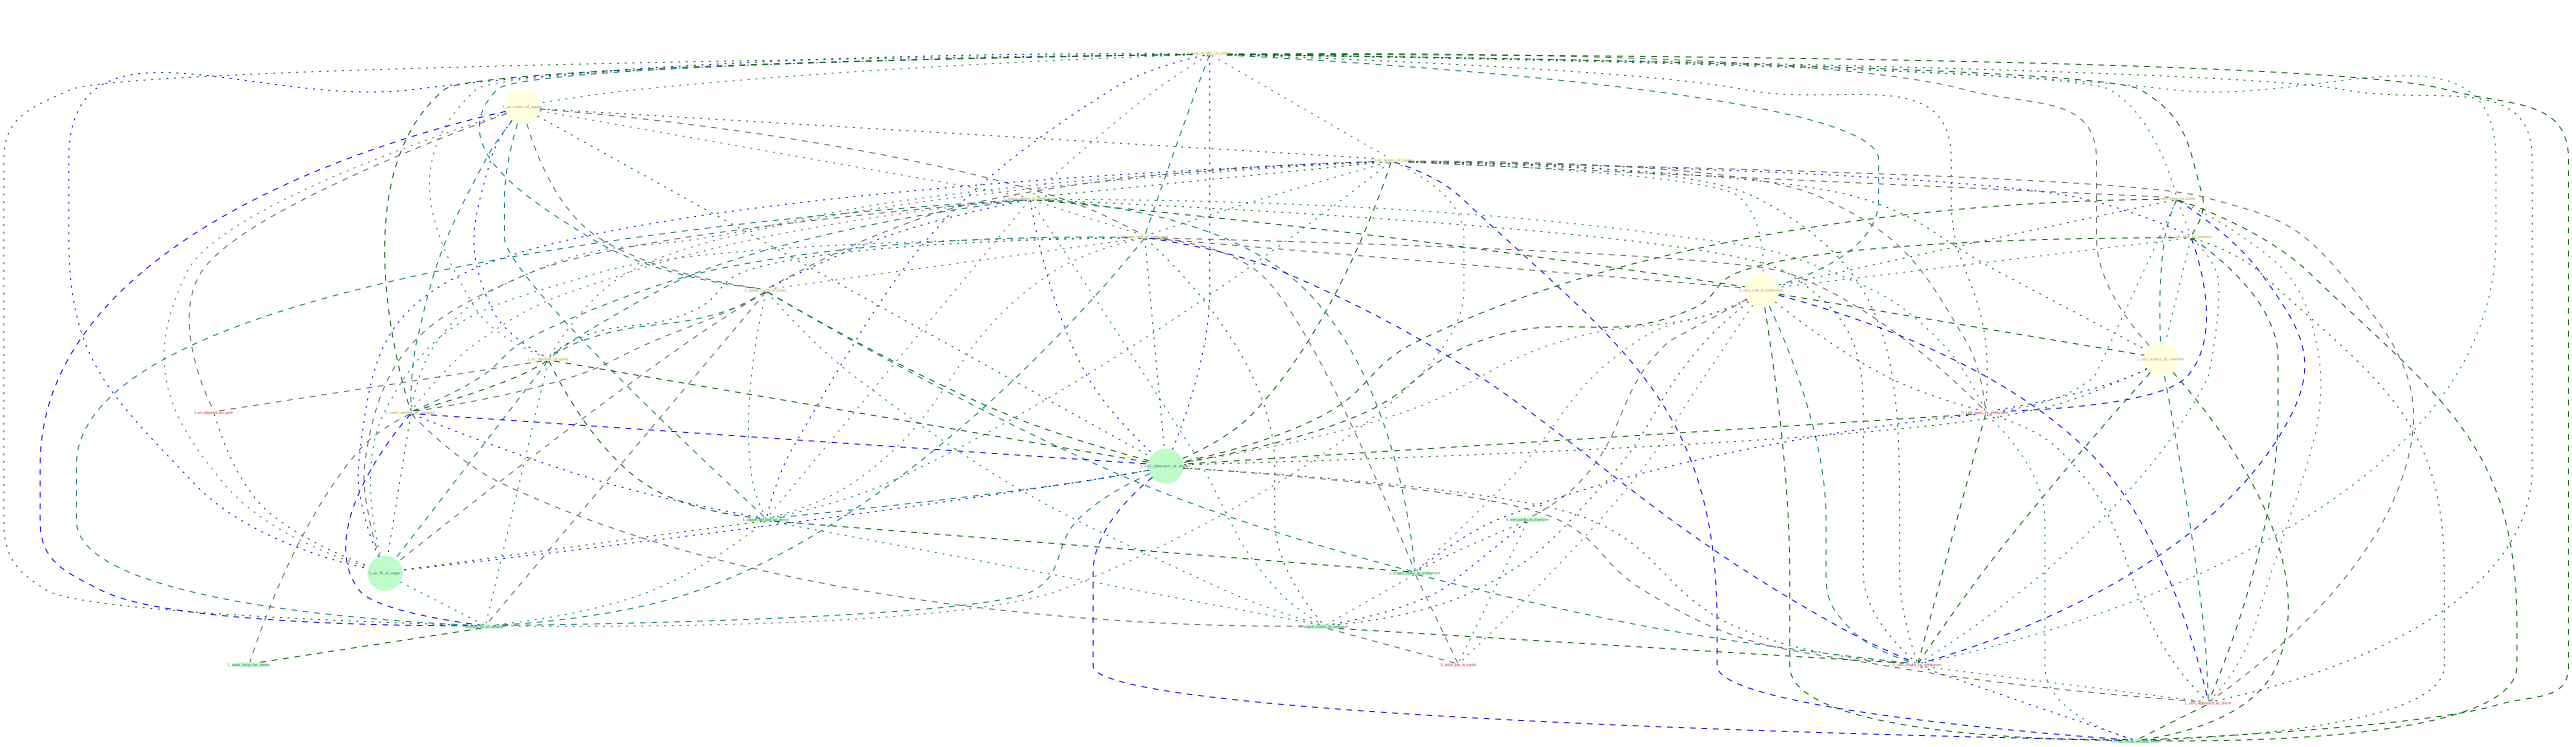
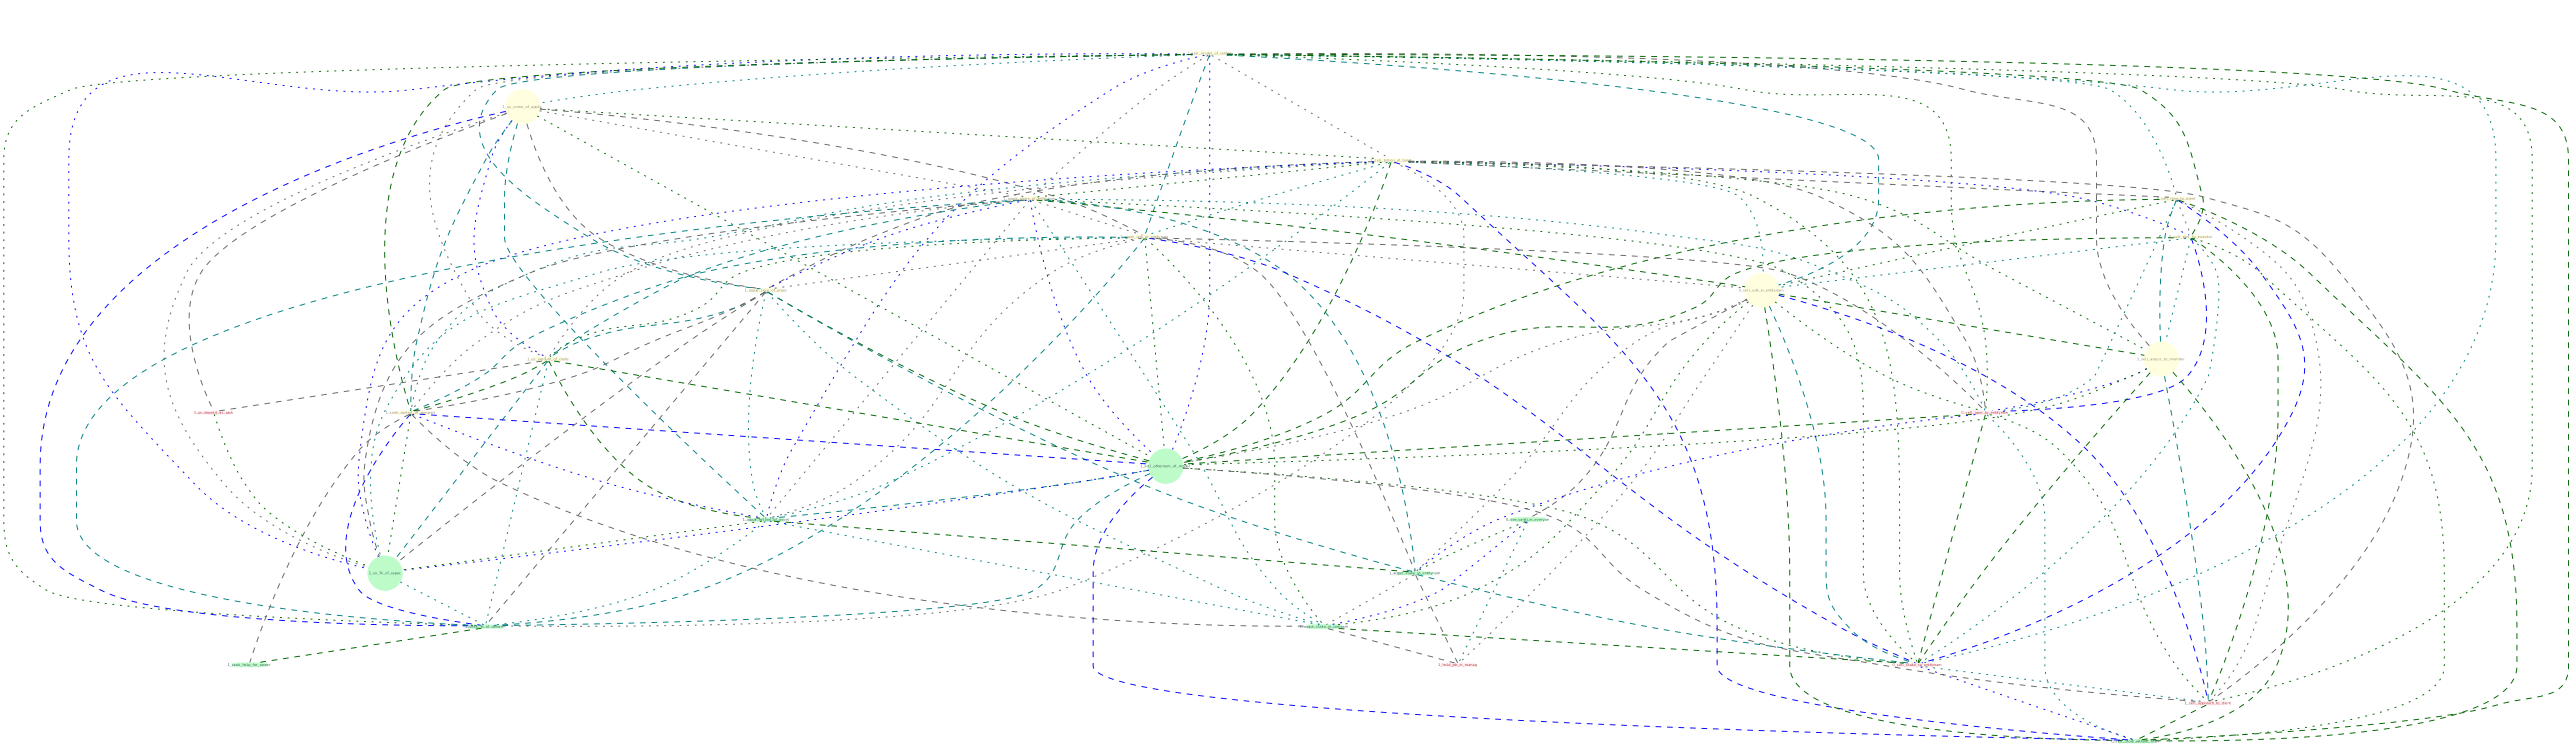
(1449, 263) -> (1449, 263)
(1458, 665) -> (1458, 665)
